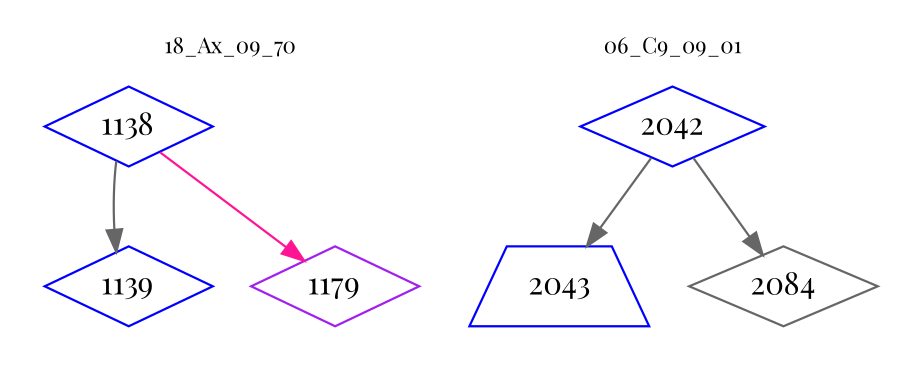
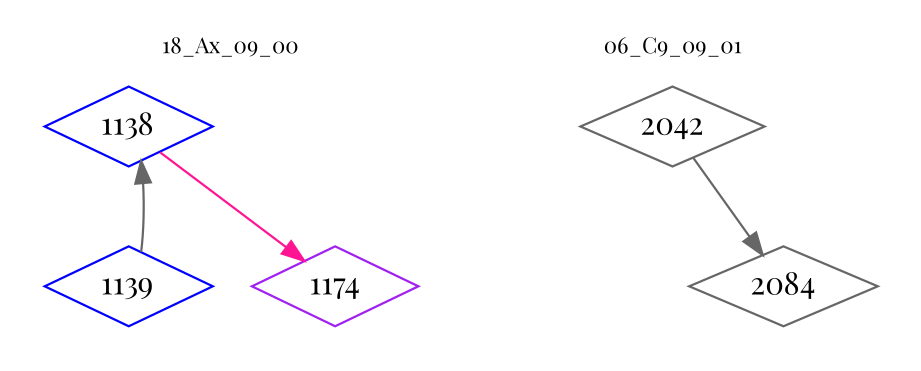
(231, 48) -> (231, 48)
(672, 127) -> (672, 127)
(114, 195) -> (144, 218)
(335, 286) -> (335, 286)
(559, 286) -> none
